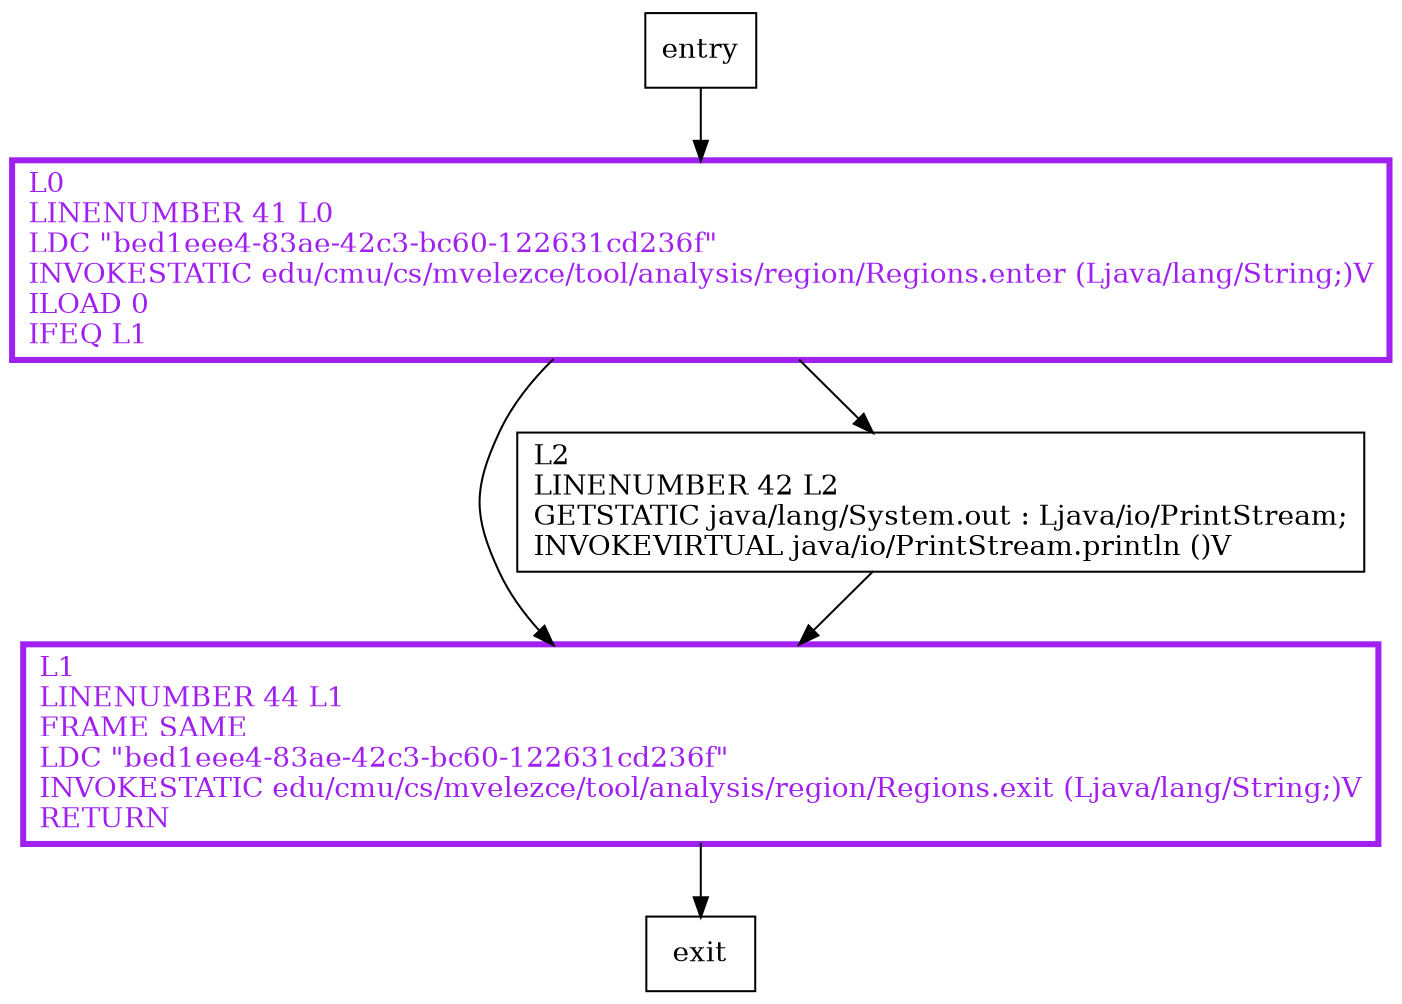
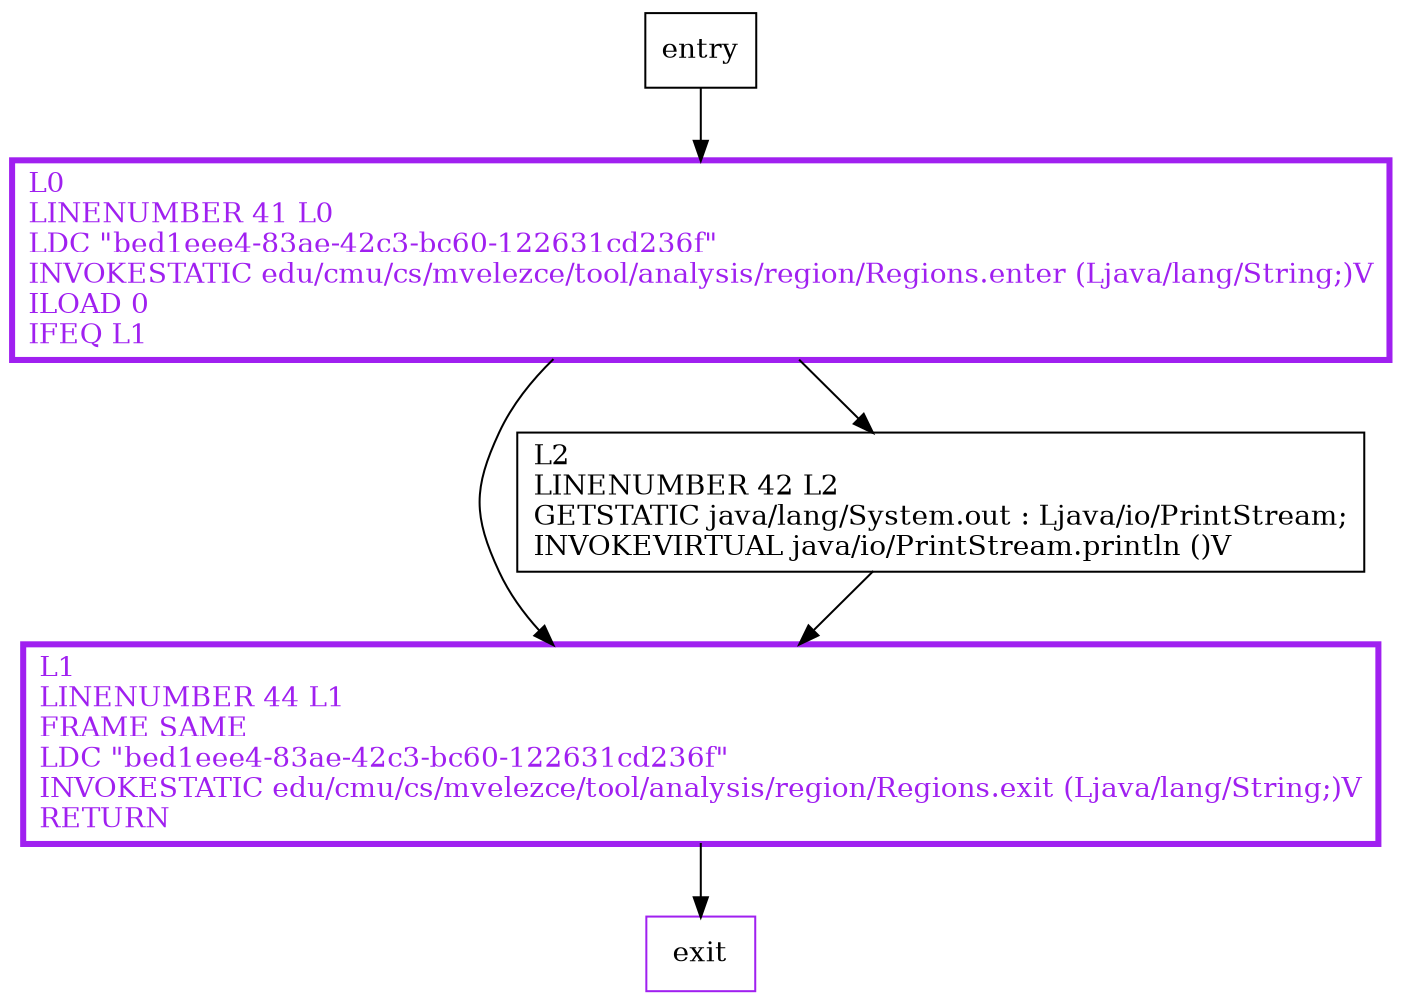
(701, 954) -> (701, 954)
